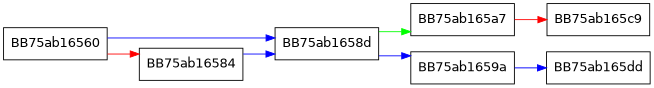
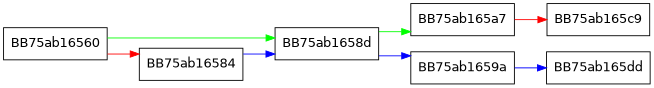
(187, 38) -> (187, 38)
